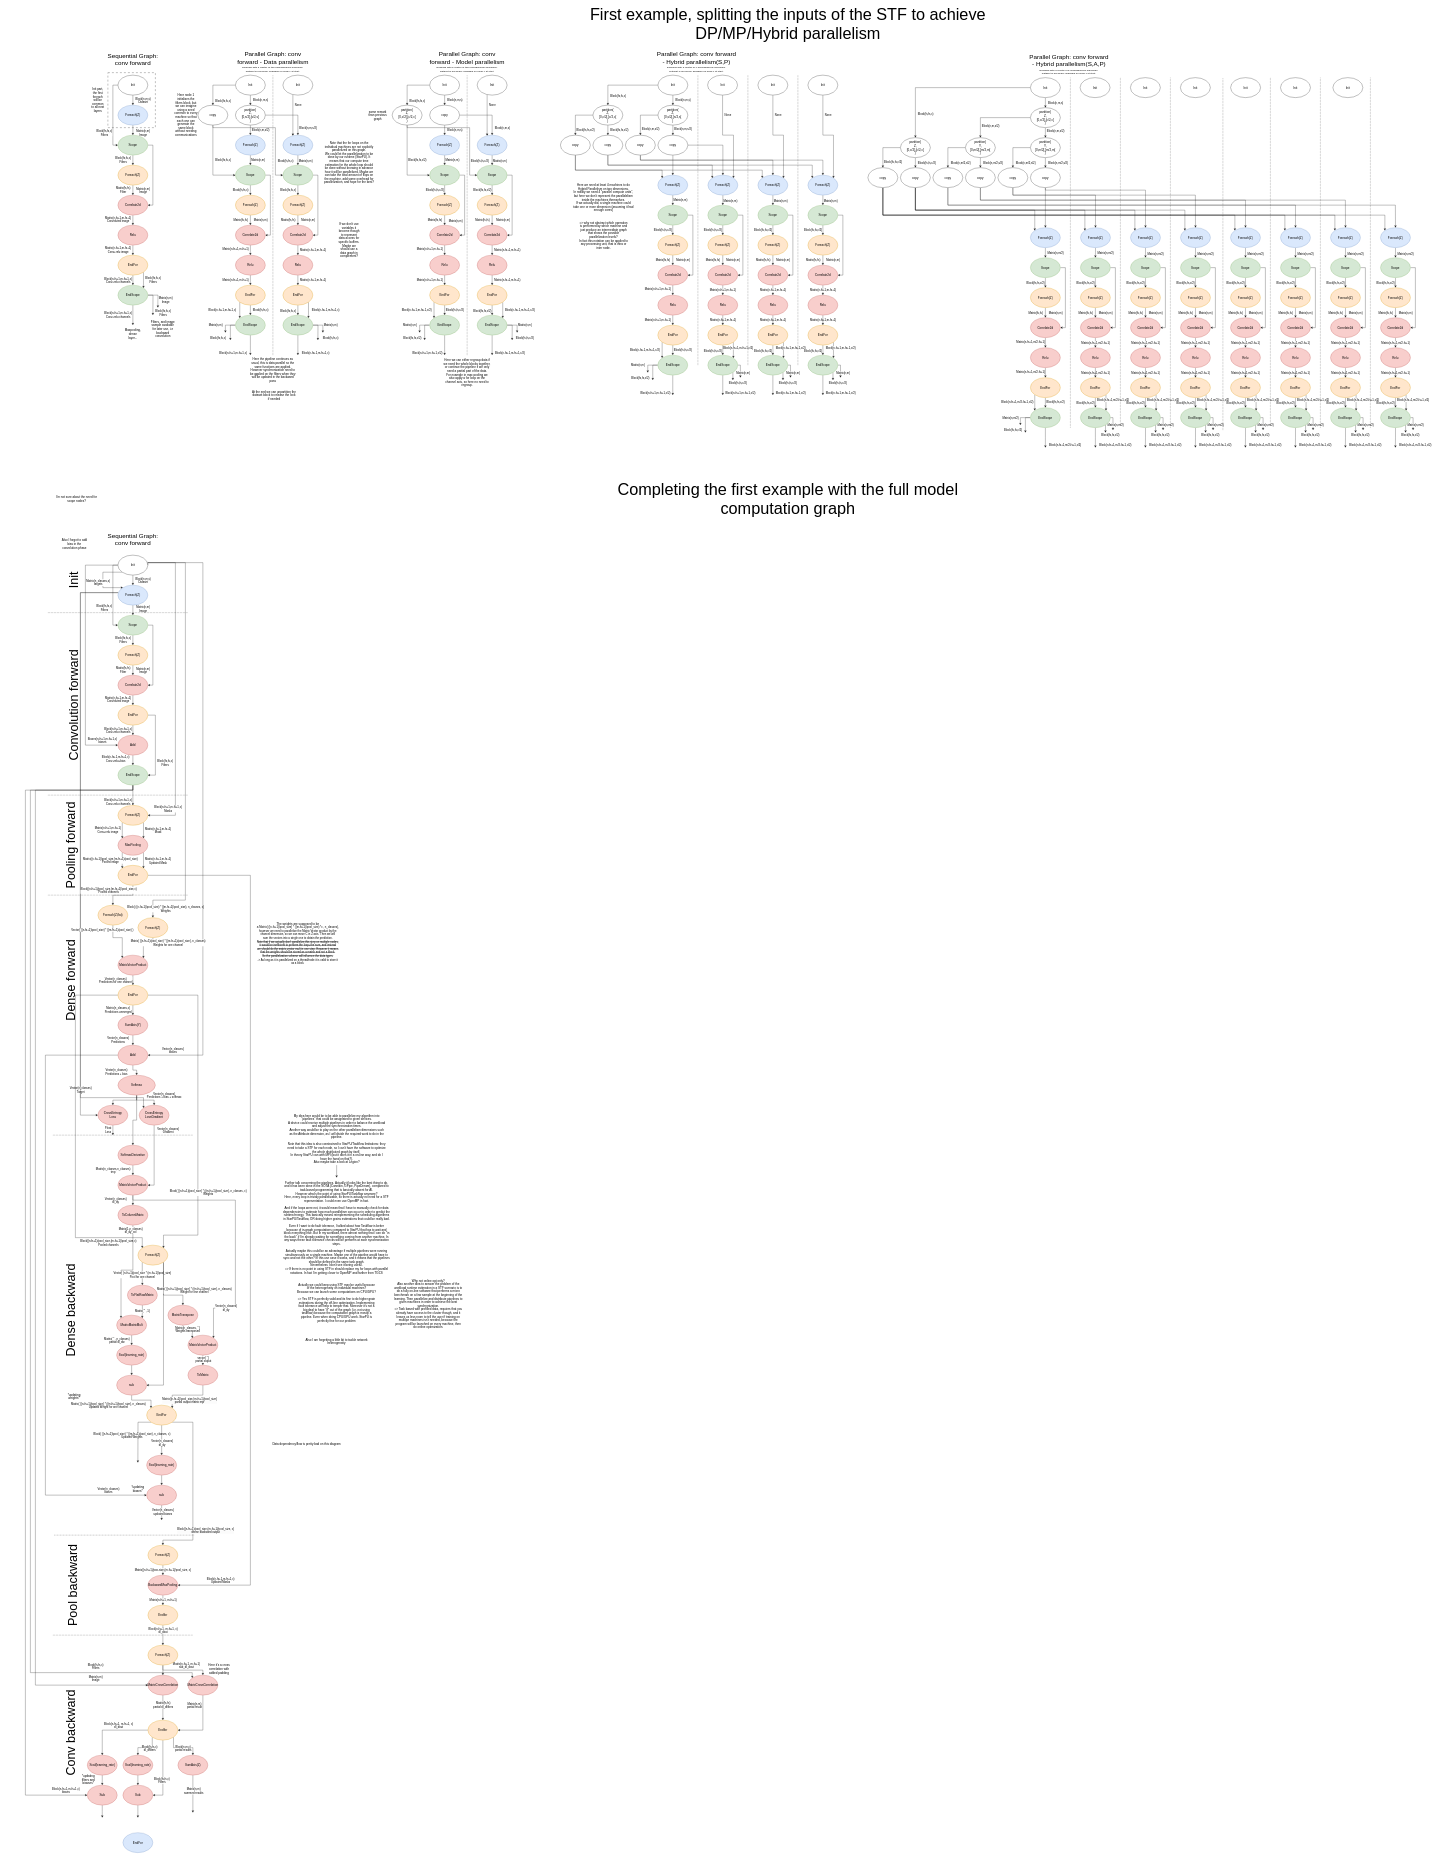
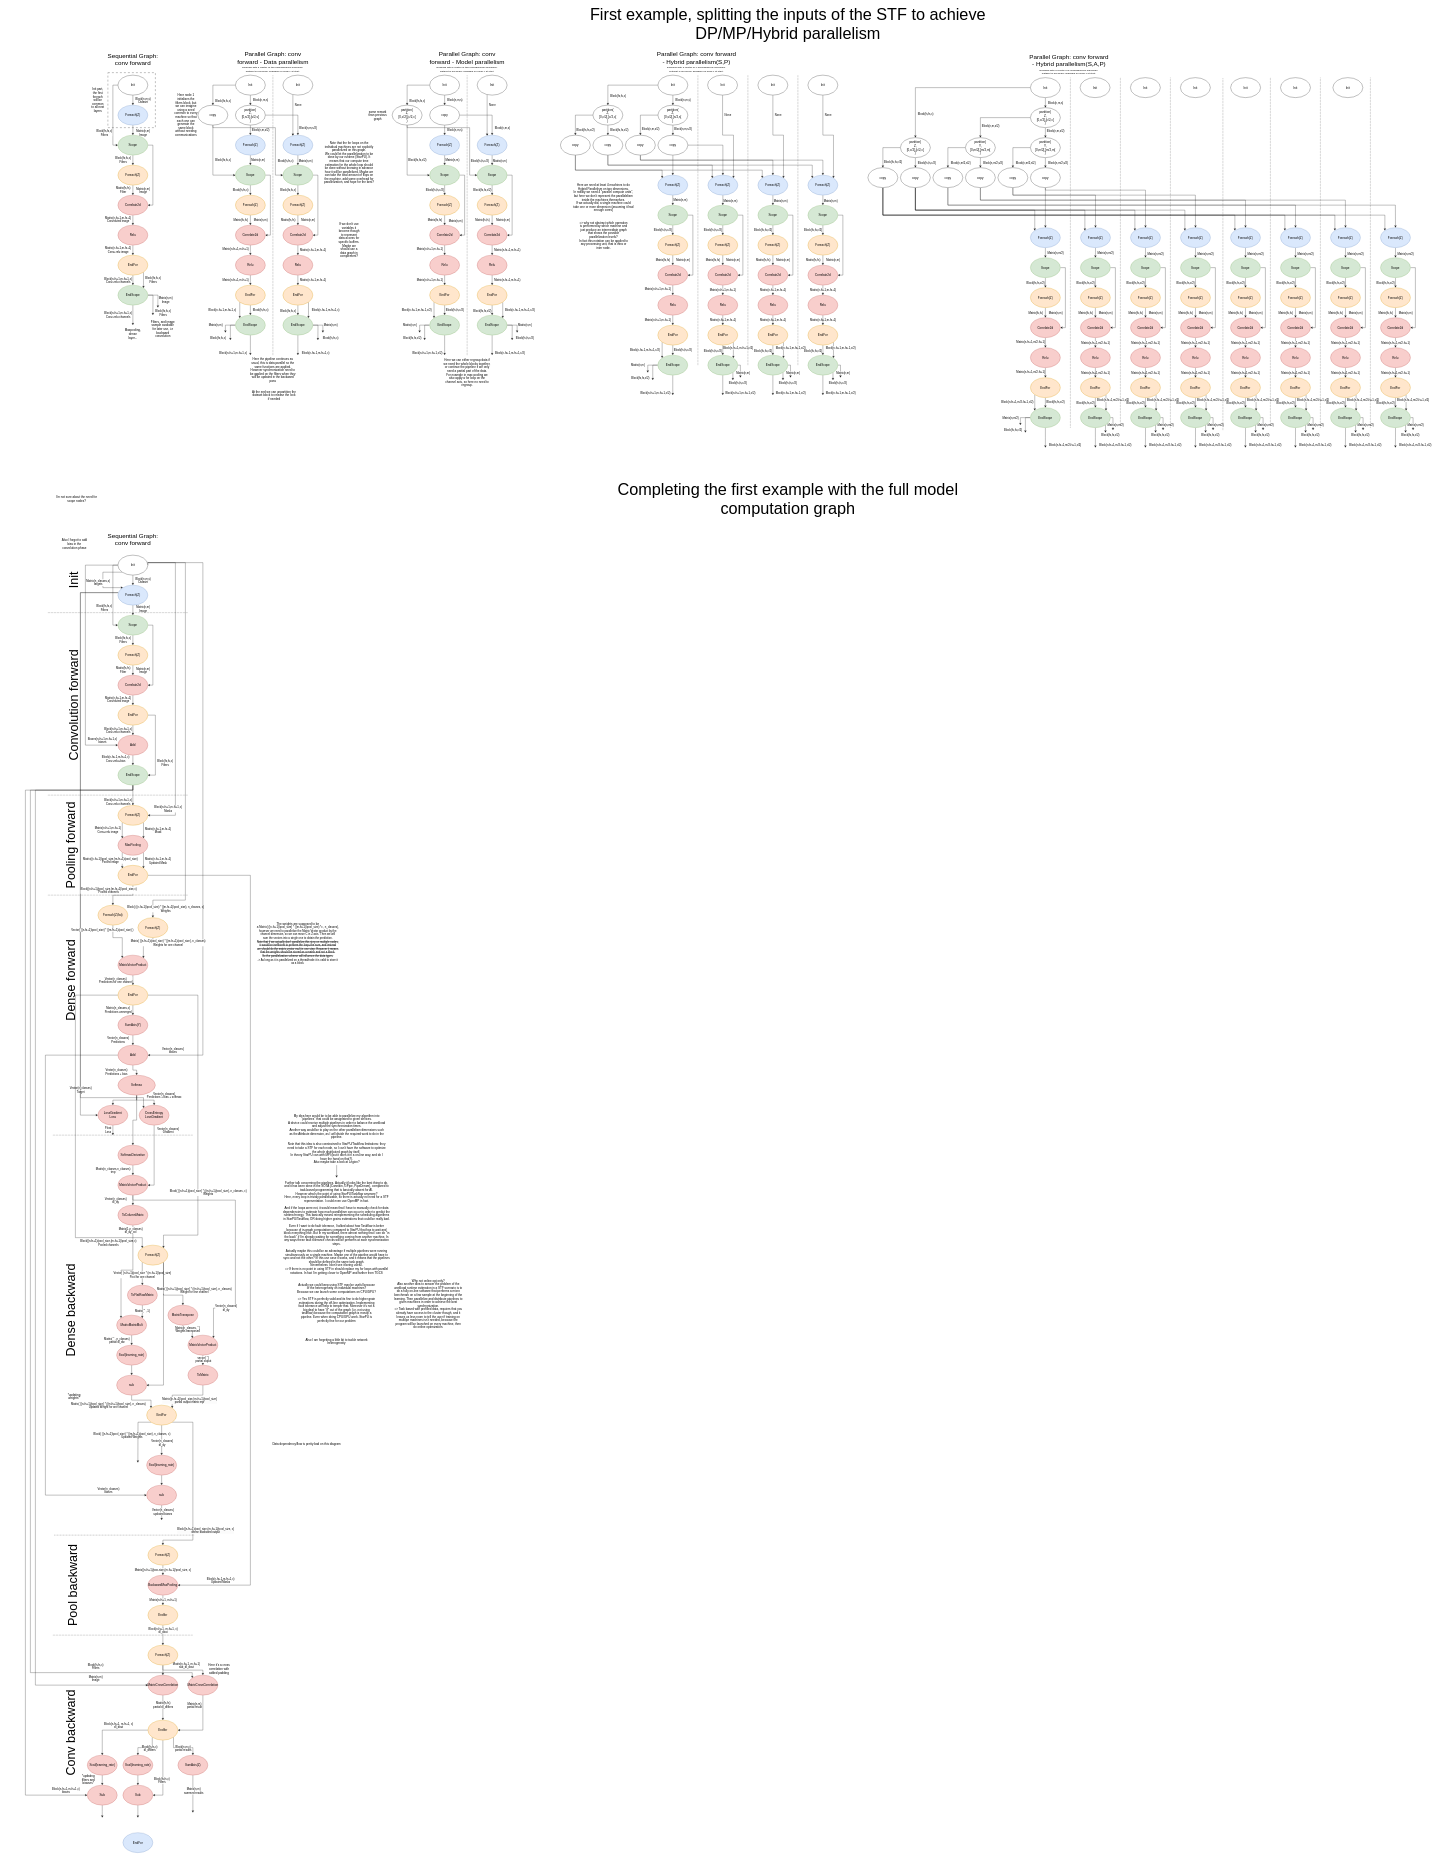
(113, 1115) -> (113, 1115)
(138, 1489) -> none
